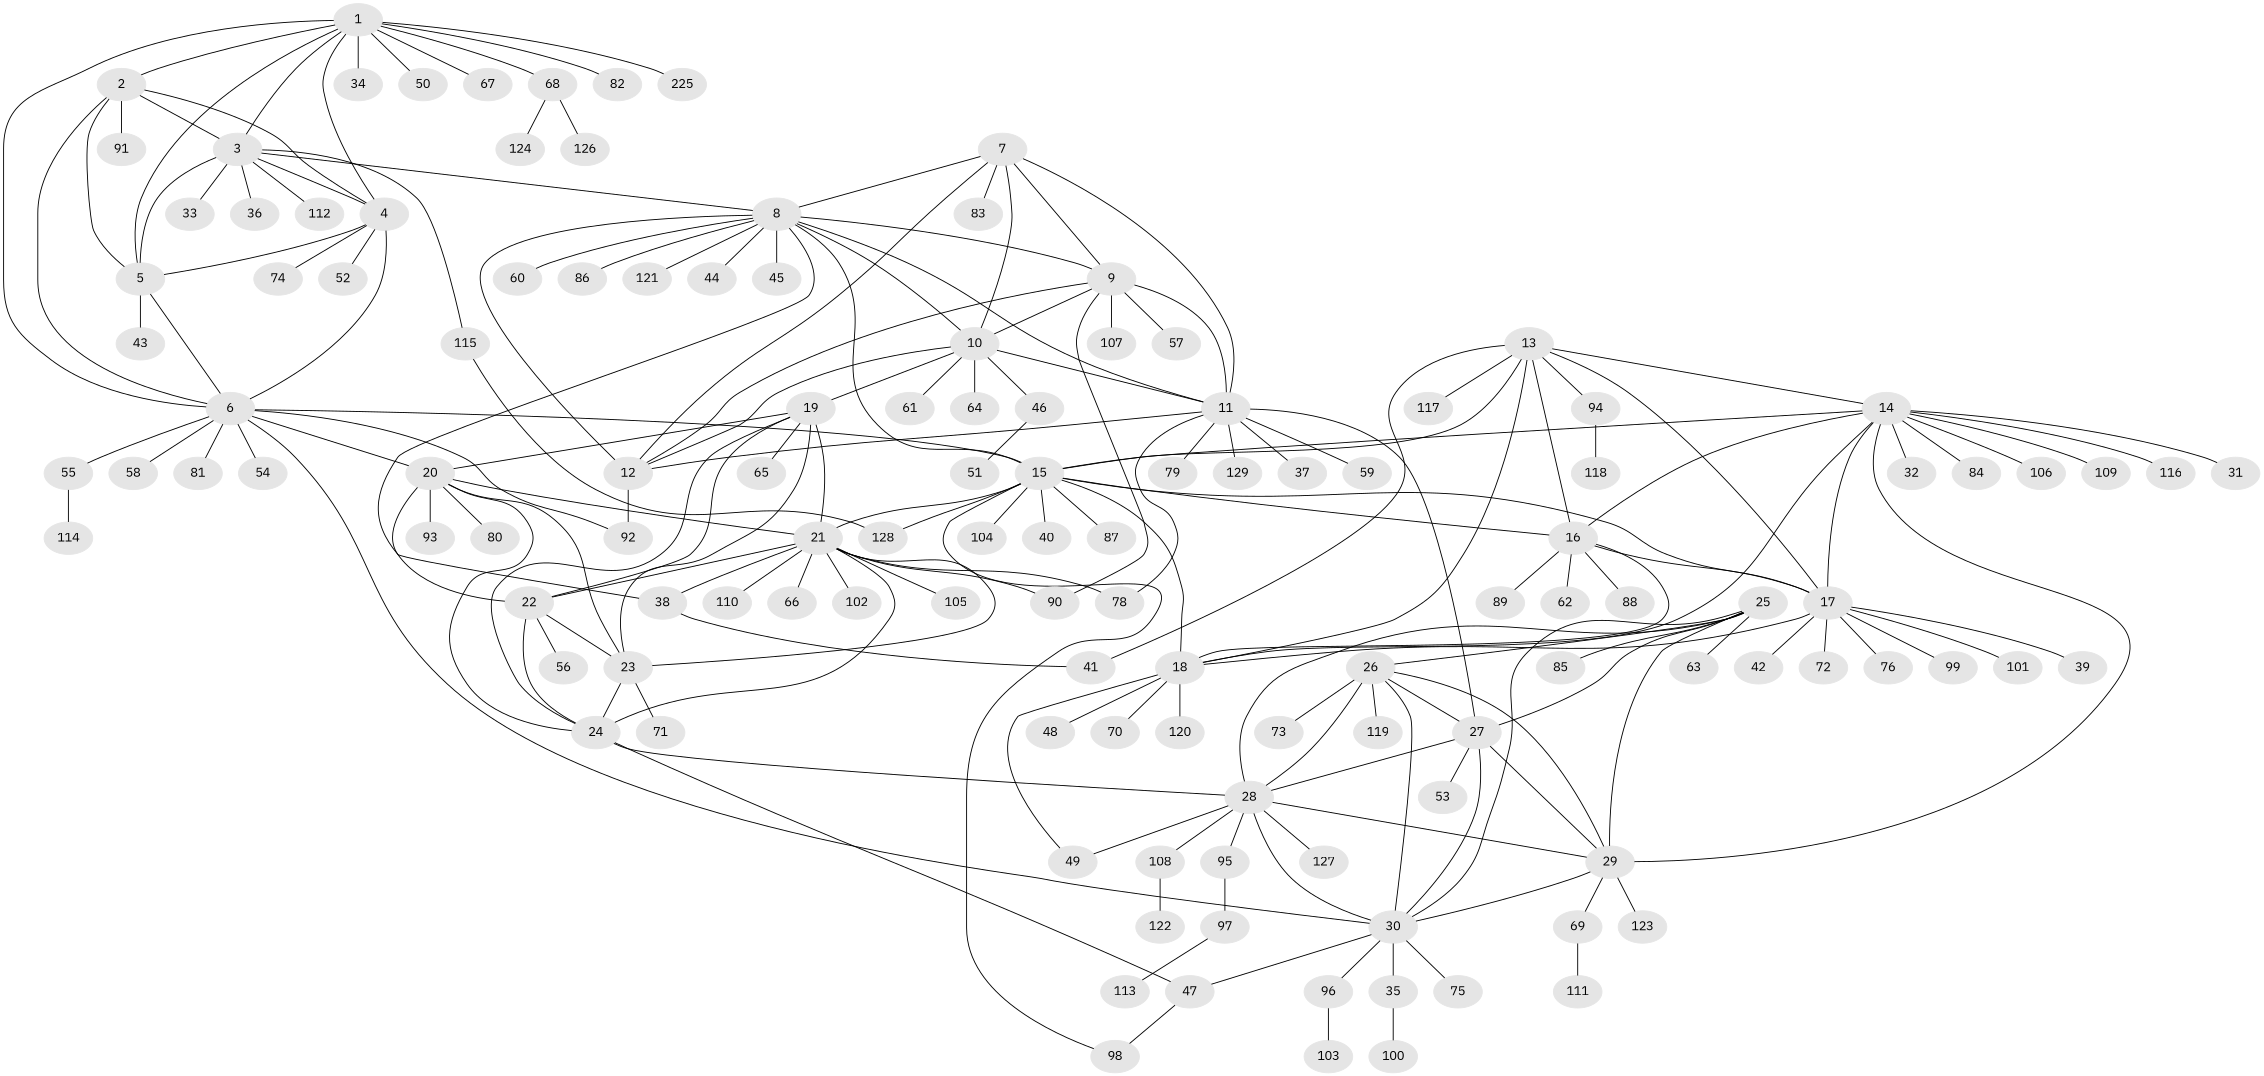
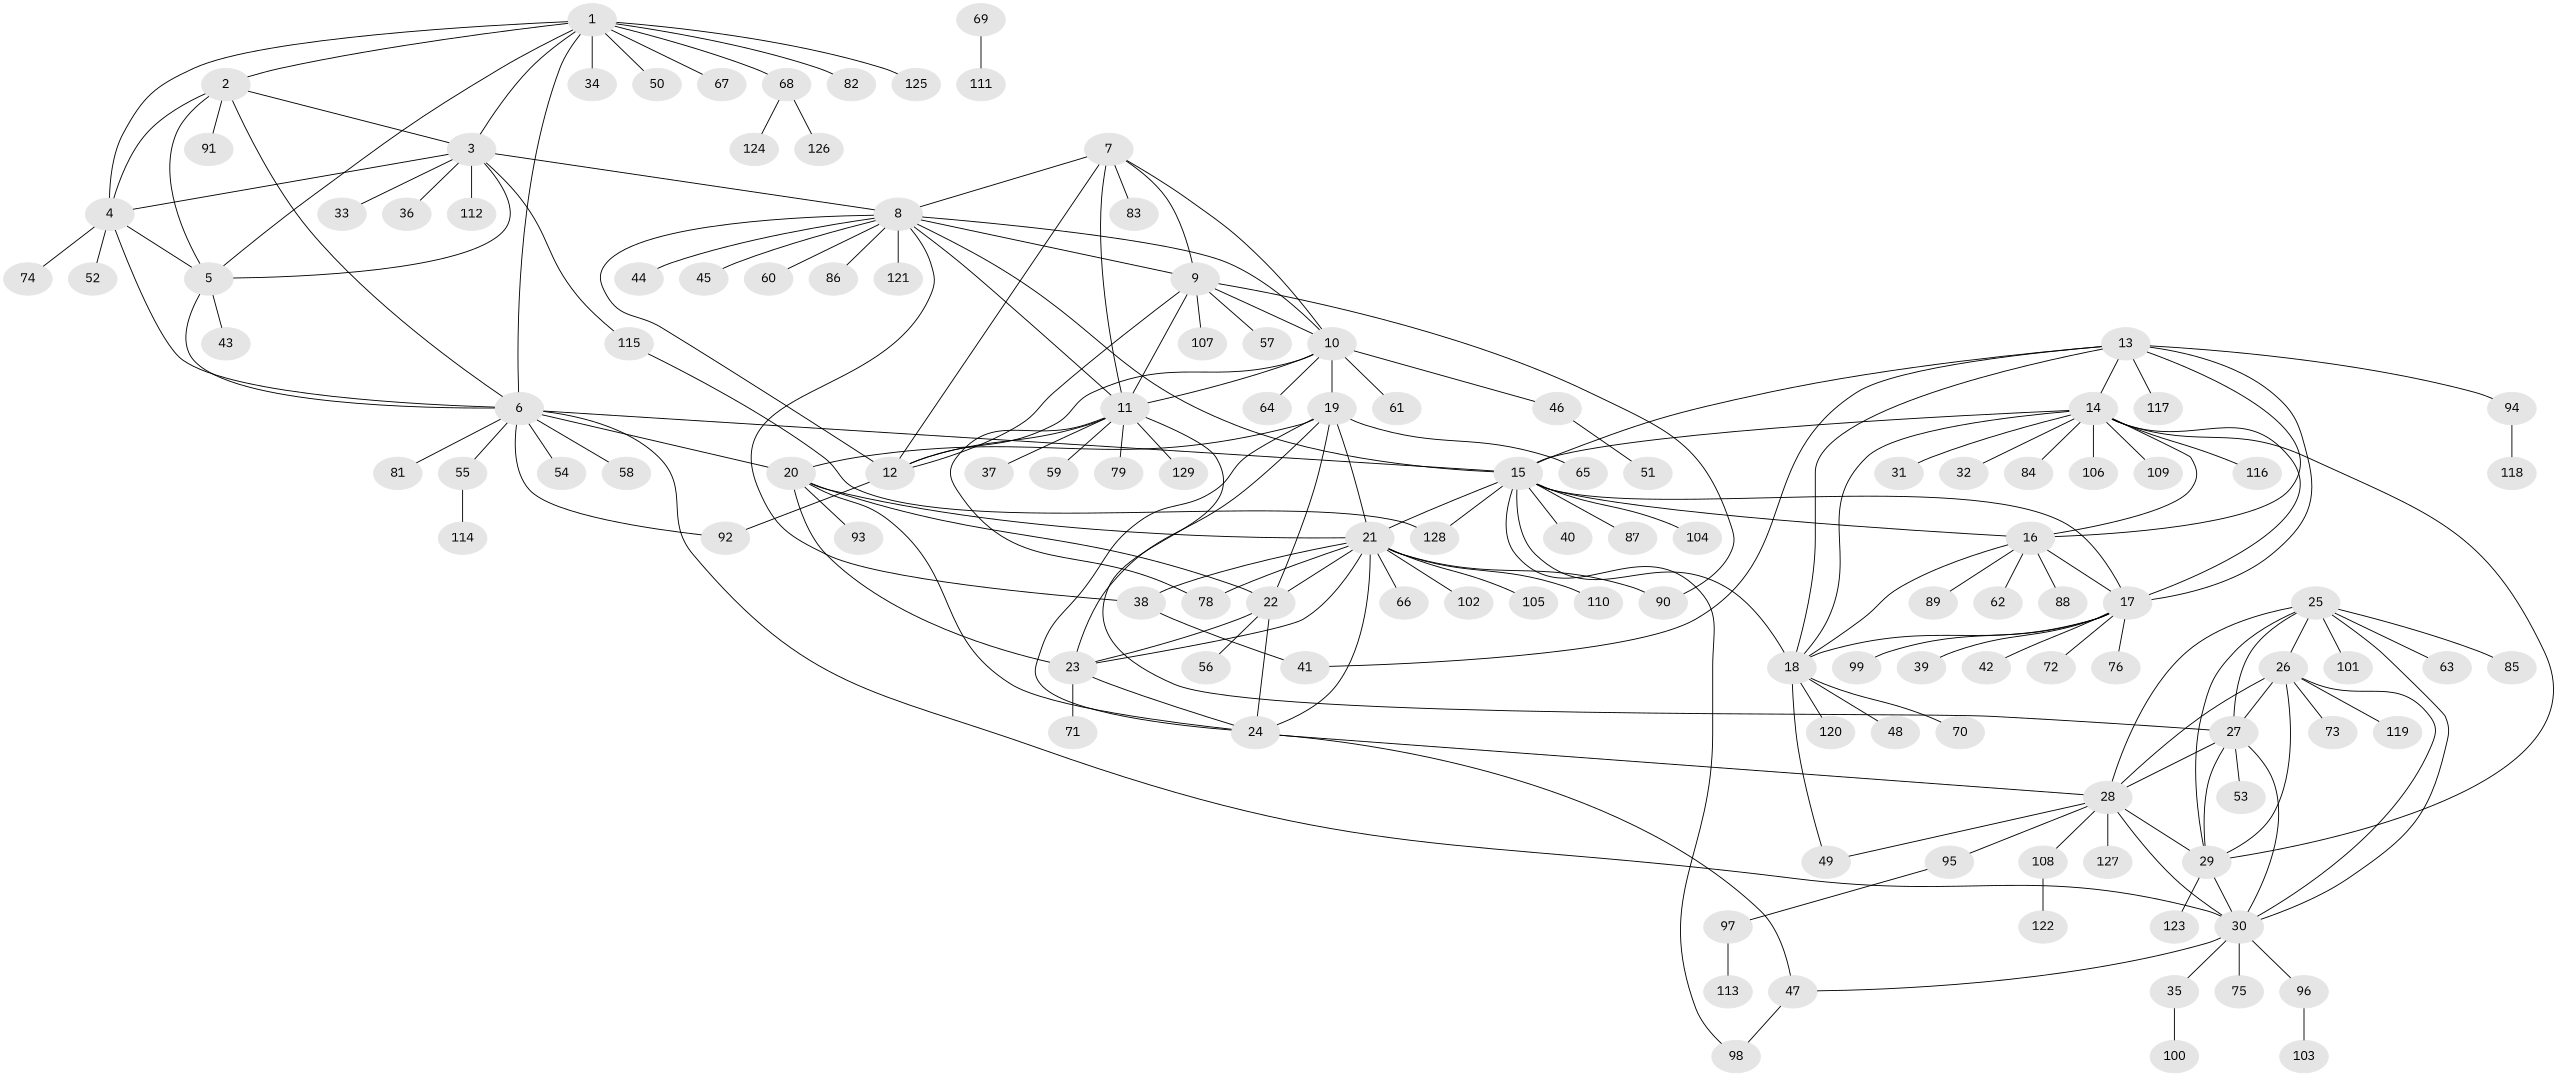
(682, 85) -> (916, 85)
(495, 538) -> none
(1925, 631) -> (2332, 635)
(1594, 895) -> none
